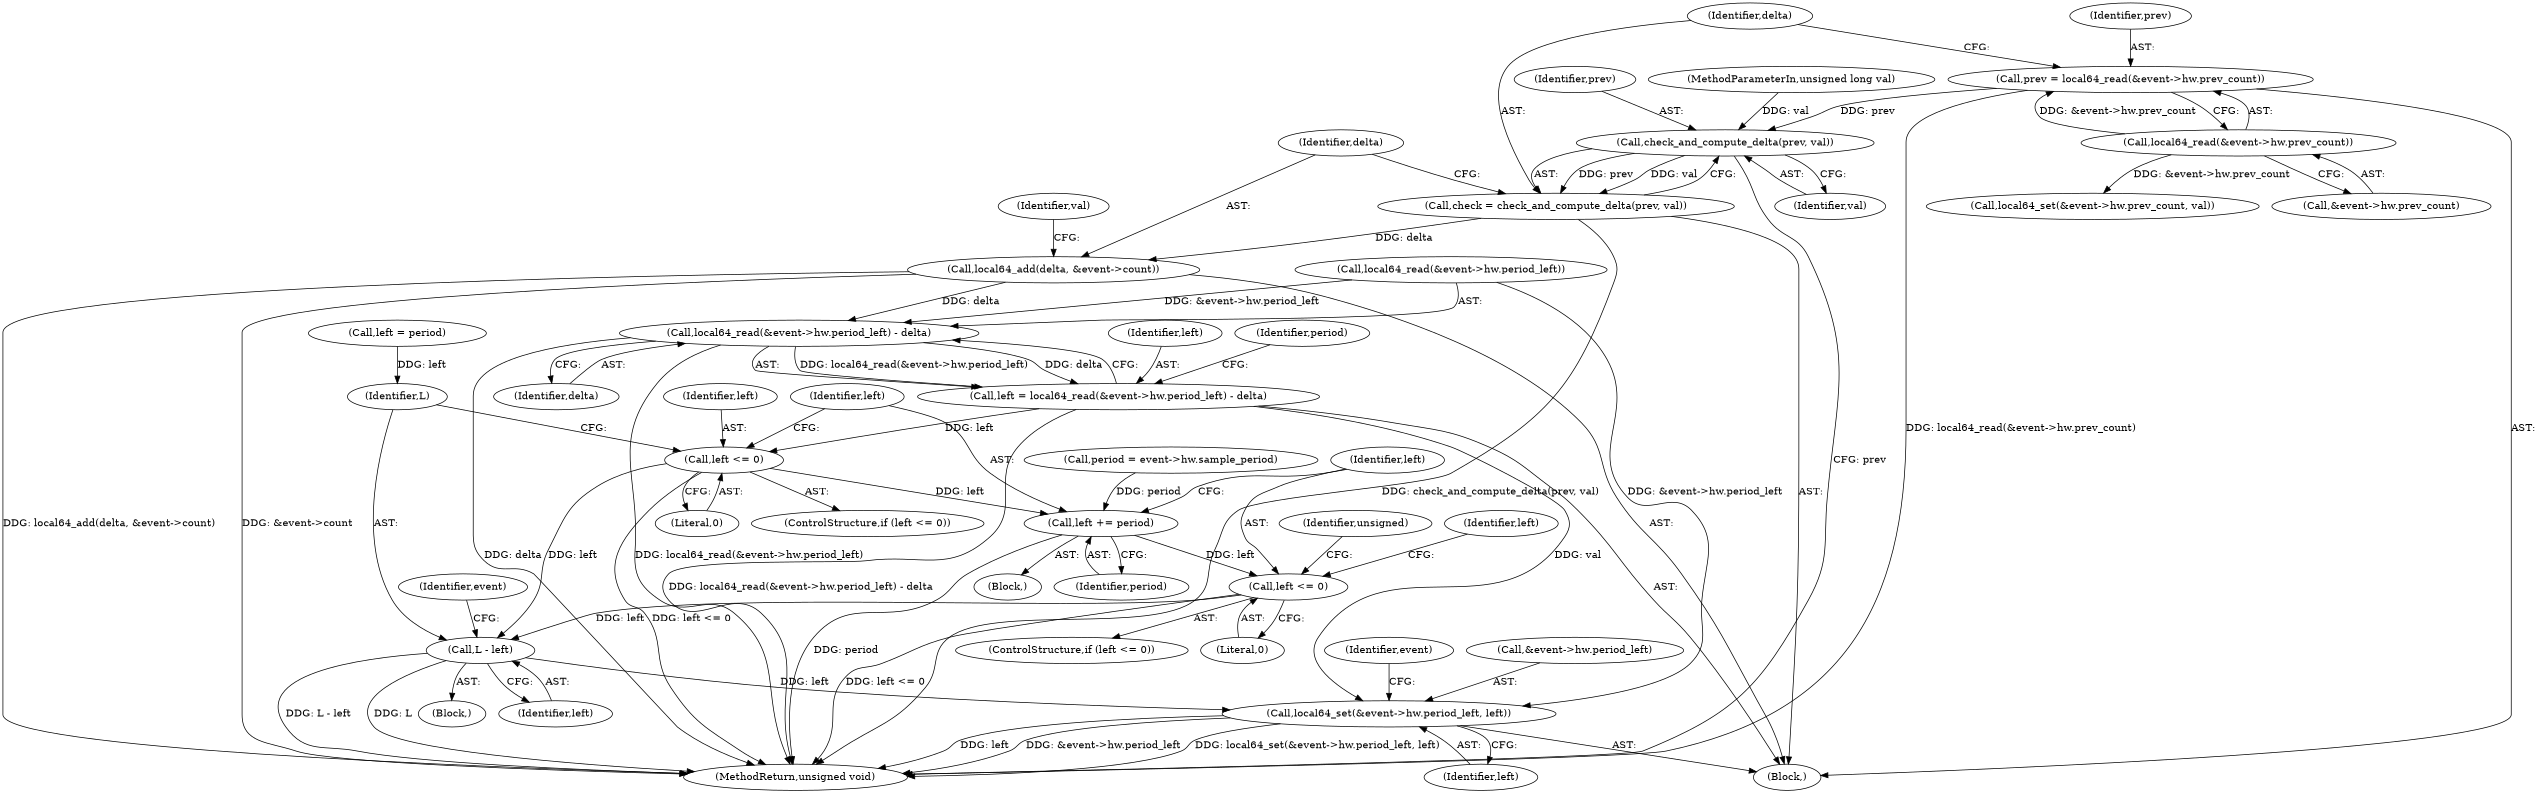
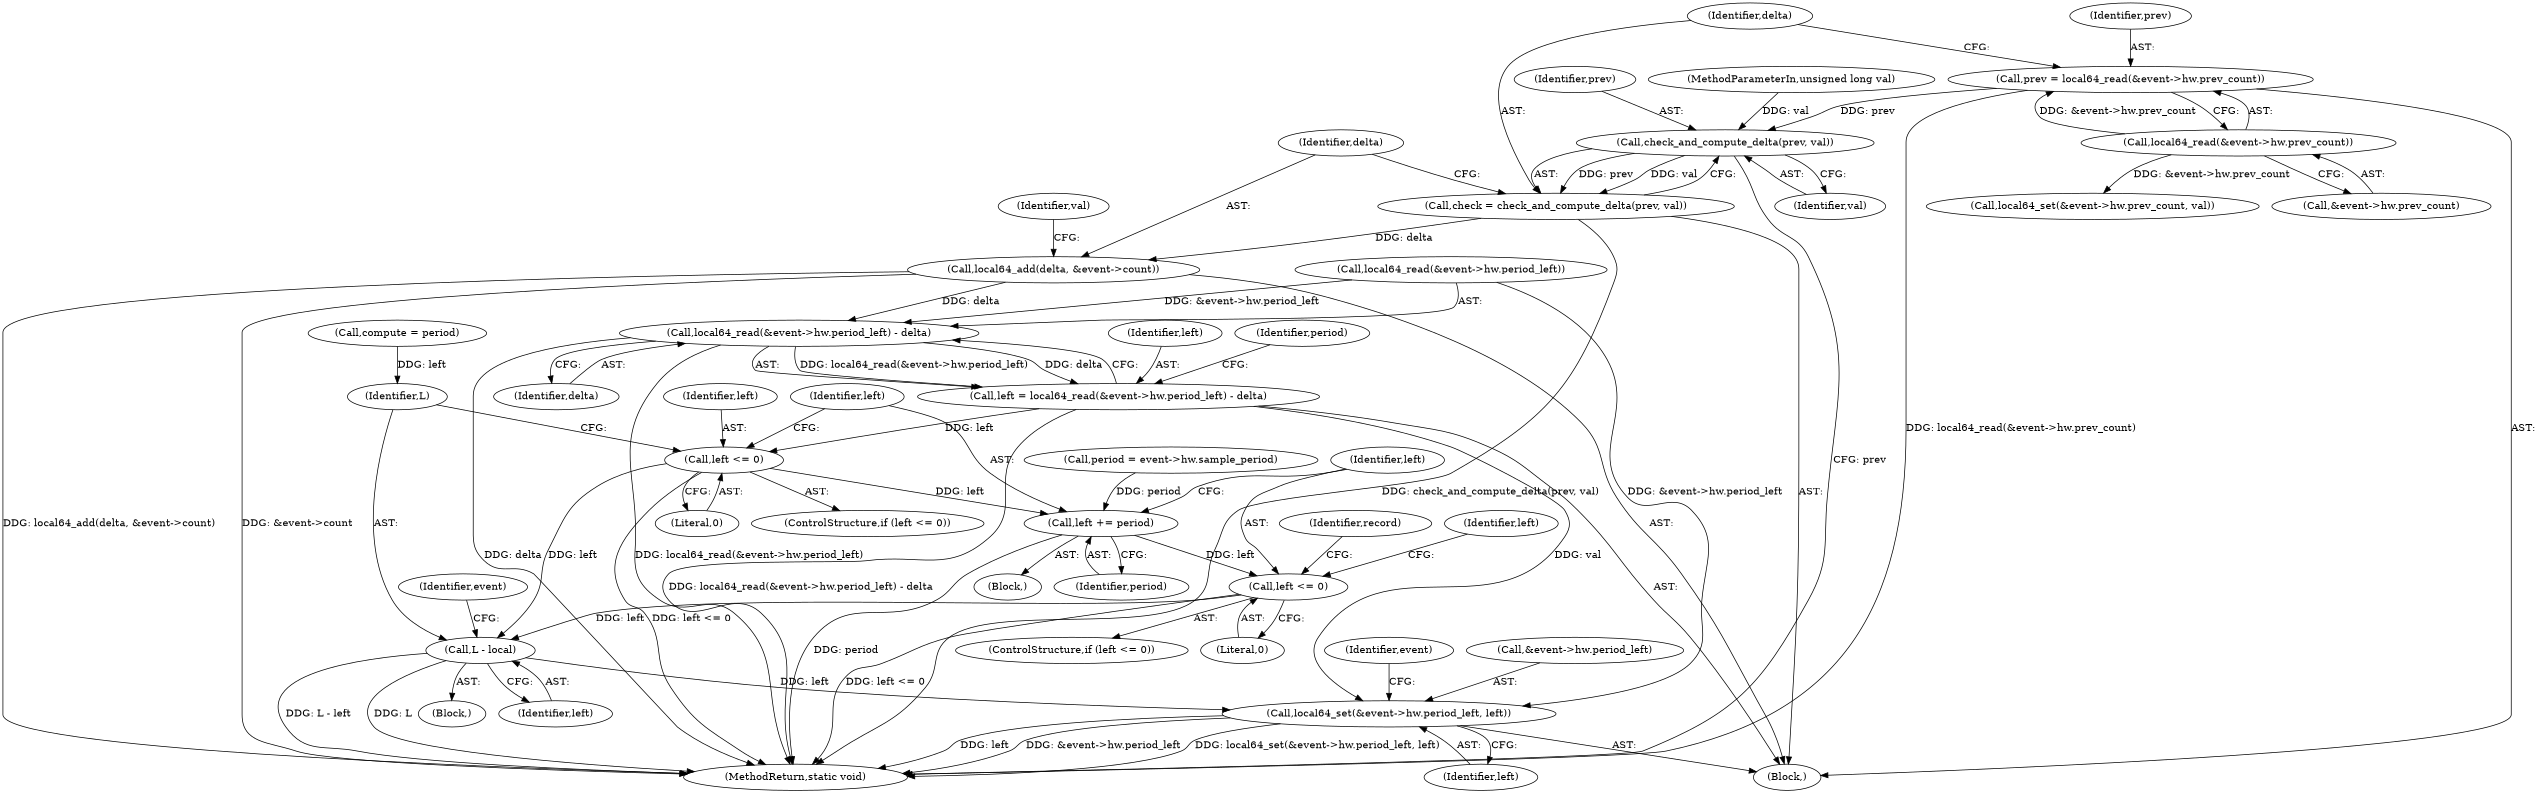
(397, 333) -> (397, 333)
(1356, 524) -> (1356, 524)
(481, 650) -> (481, 650)
(796, 777) -> (796, 777)
